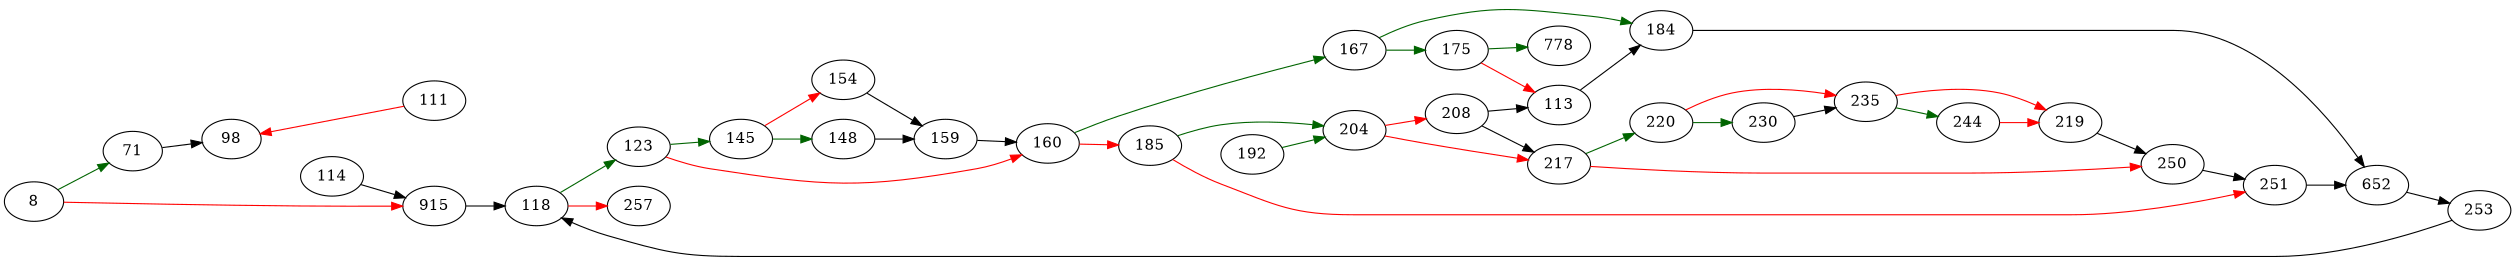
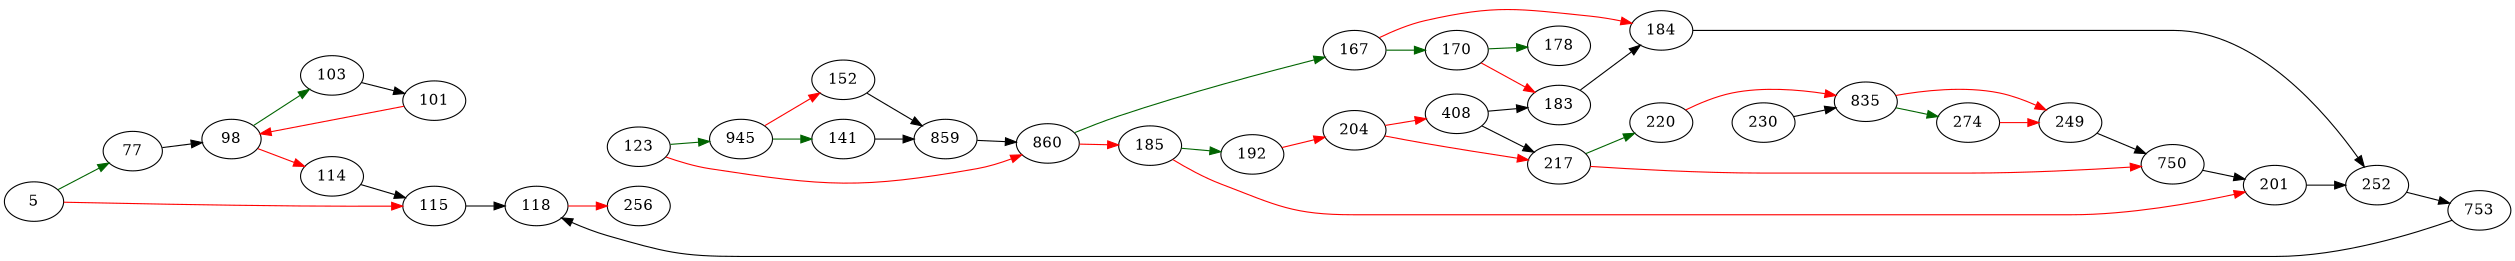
(1498, 10) -> (1498, 10)
(1559, 46) -> (1559, 46)
(1457, 50) -> (1457, 50)
none -> (332, 75)
(843, 80) -> (843, 80)
(434, 101) -> (434, 101)
(1866, 102) -> (1866, 102)
(1559, 105) -> (1559, 105)
(1457, 114) -> (1457, 114)
(1244, 123) -> (1196, 150)
(1707, 123) -> none
(1968, 123) -> (1968, 123)
(2070, 123) -> (2070, 123)
(741, 139) -> (741, 139)
(843, 139) -> (843, 139)
(946, 139) -> (946, 139)
(1048, 143) -> (1048, 143)
(1298, 144) -> (1298, 144)
(133, 151) -> (133, 151)
none -> (276, 156)
(2173, 164) -> (2173, 164)
(583, 179) -> none
(2275, 185) -> (2275, 185)
(2377, 185) -> (2377, 185)
(34, 202) -> (34, 202)
(434, 206) -> (434, 206)
(639, 206) -> (639, 206)
(2479, 210) -> (2479, 210)
